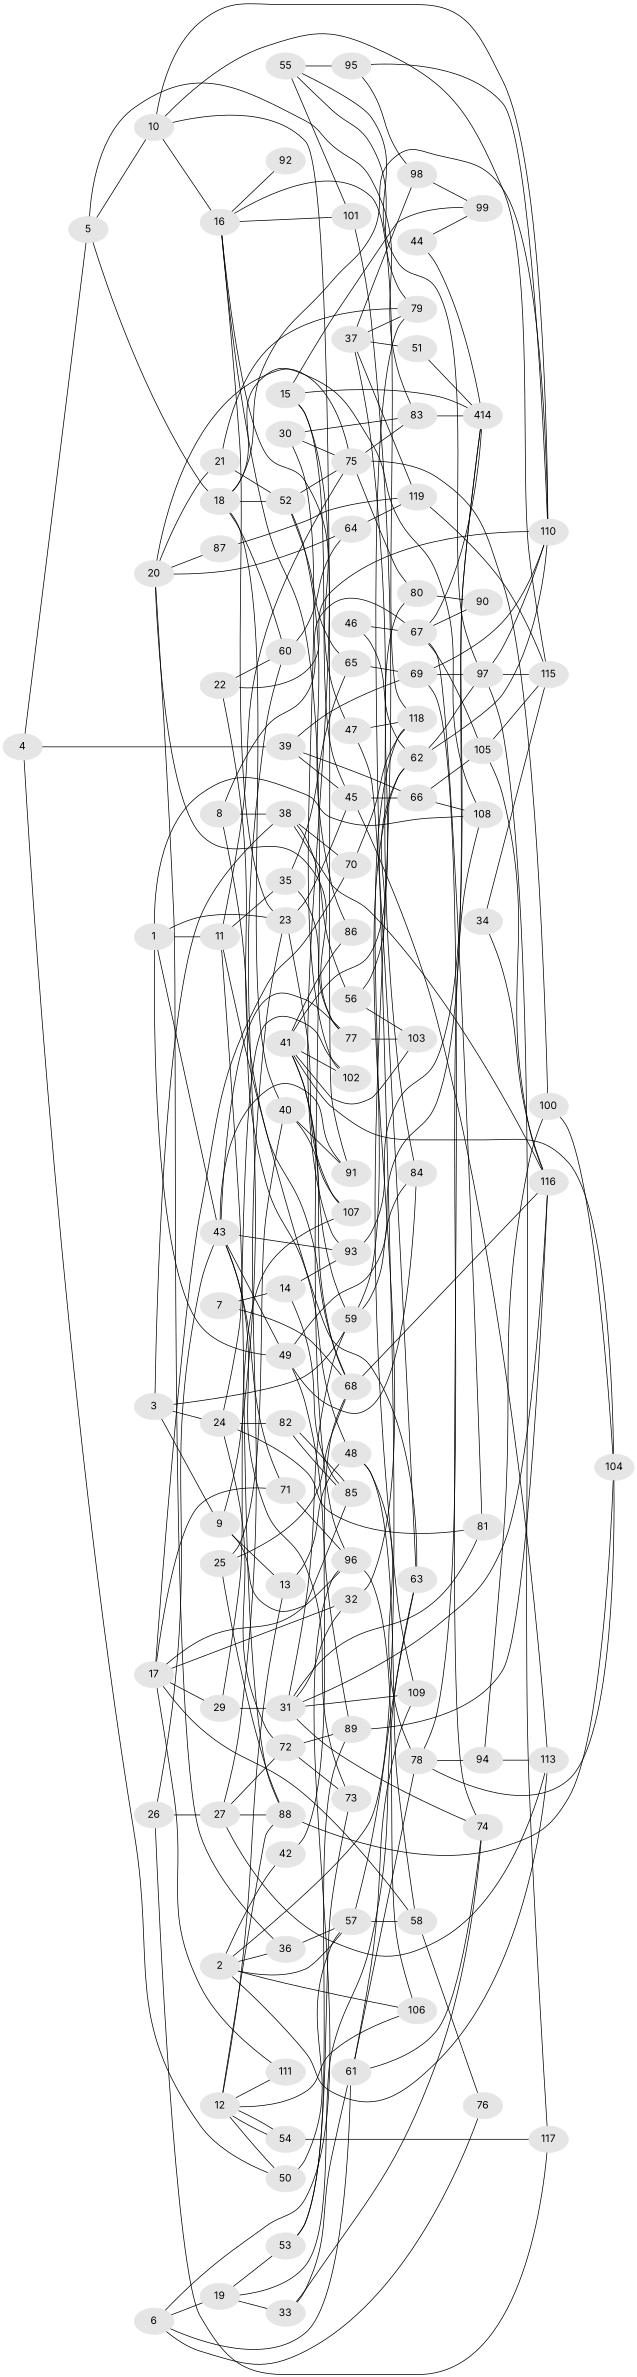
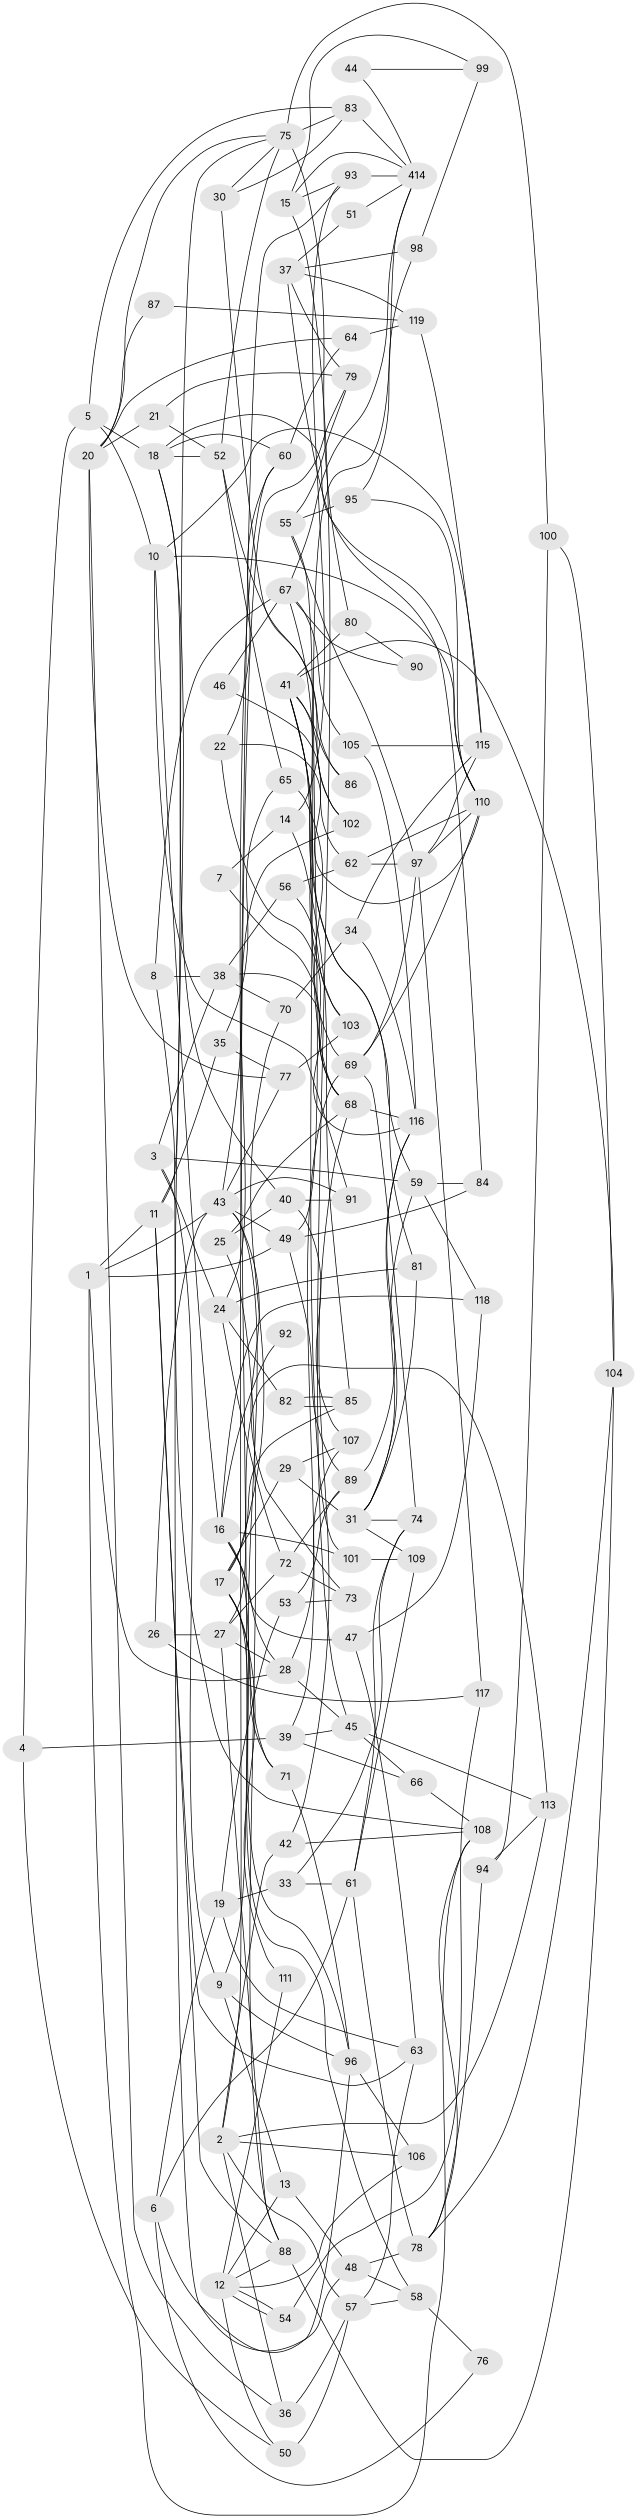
(454, 771) -> none
(371, 819) -> (307, 985)
(286, 921) -> (286, 1671)
(351, 1600) -> none
none -> (384, 1838)
